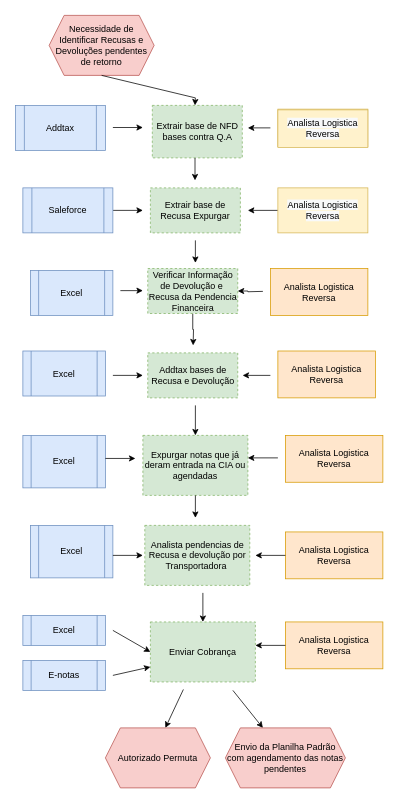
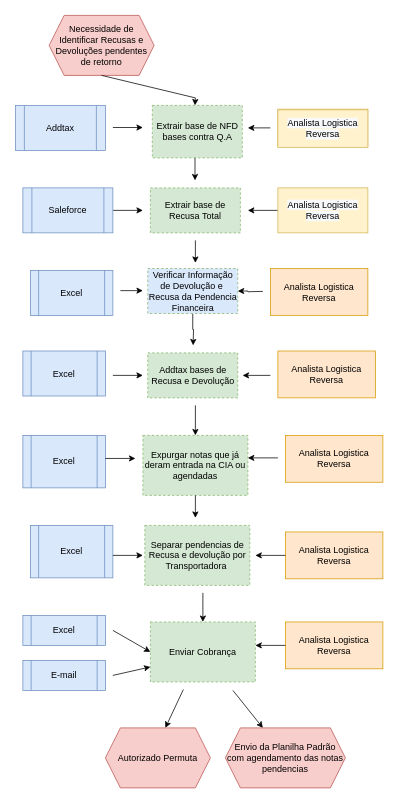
(195, 210) -> (195, 210)
(193, 291) -> (193, 291)
(198, 555) -> (198, 555)
(64, 675) -> (64, 675)
(285, 758) -> (285, 758)
